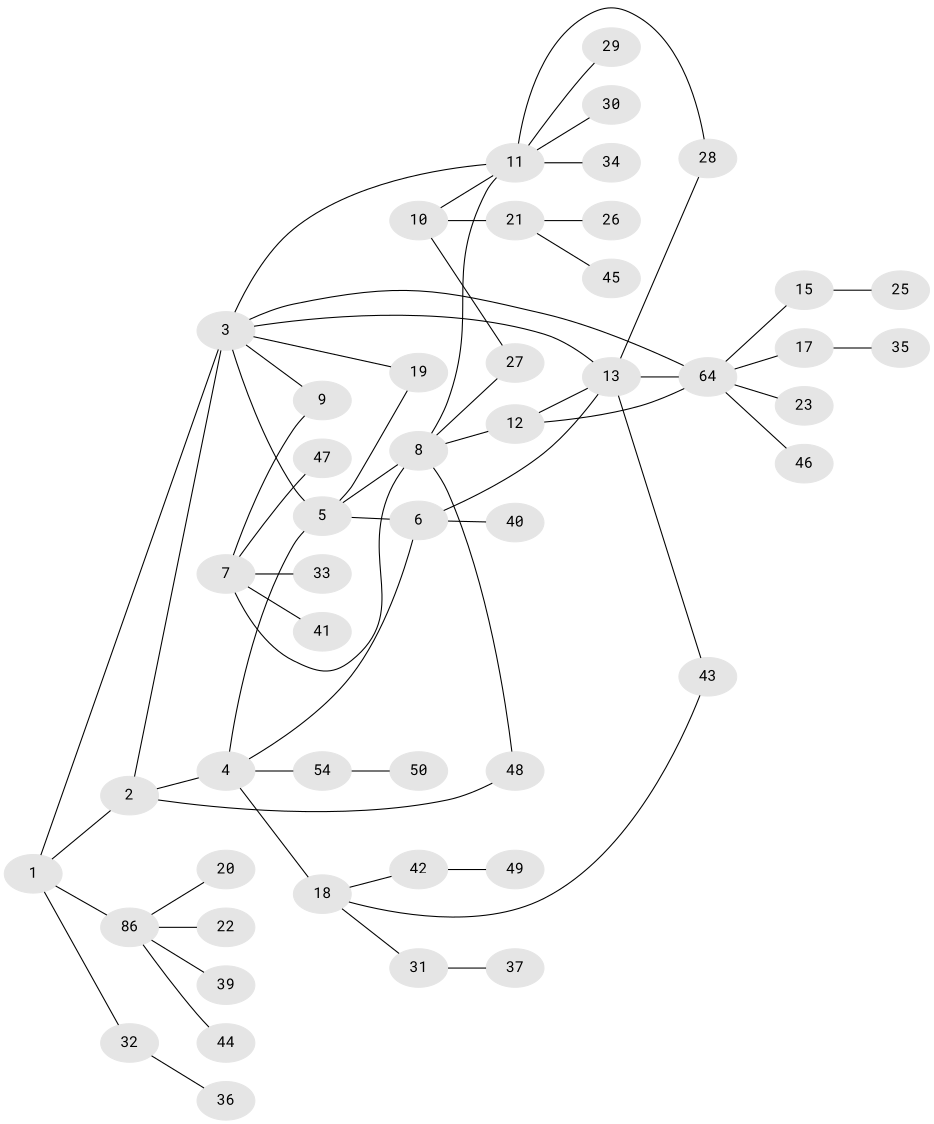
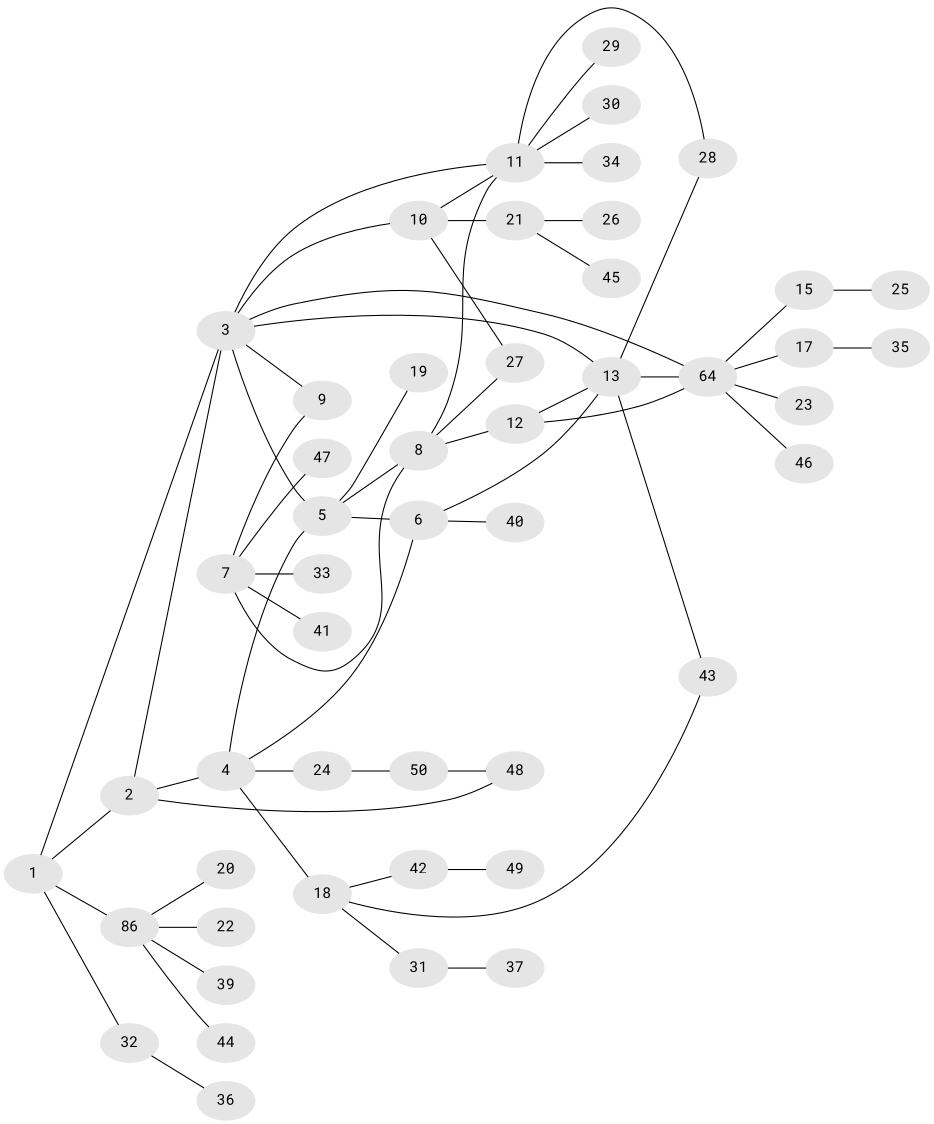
(322, 352) -> (303, 250)
(485, 606) -> (467, 771)
(322, 771) -> (322, 771)
